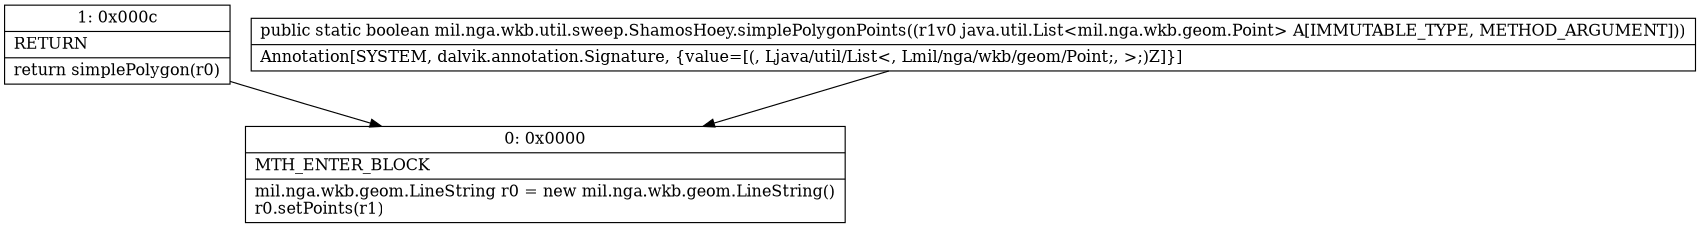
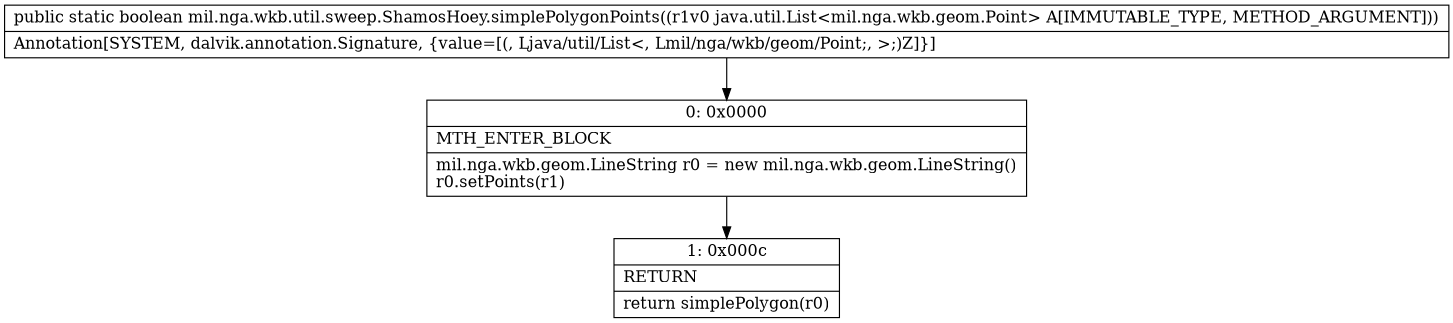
(300, 102) -> (727, 212)
